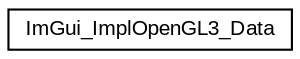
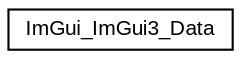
(150, 30) -> (121, 30)
